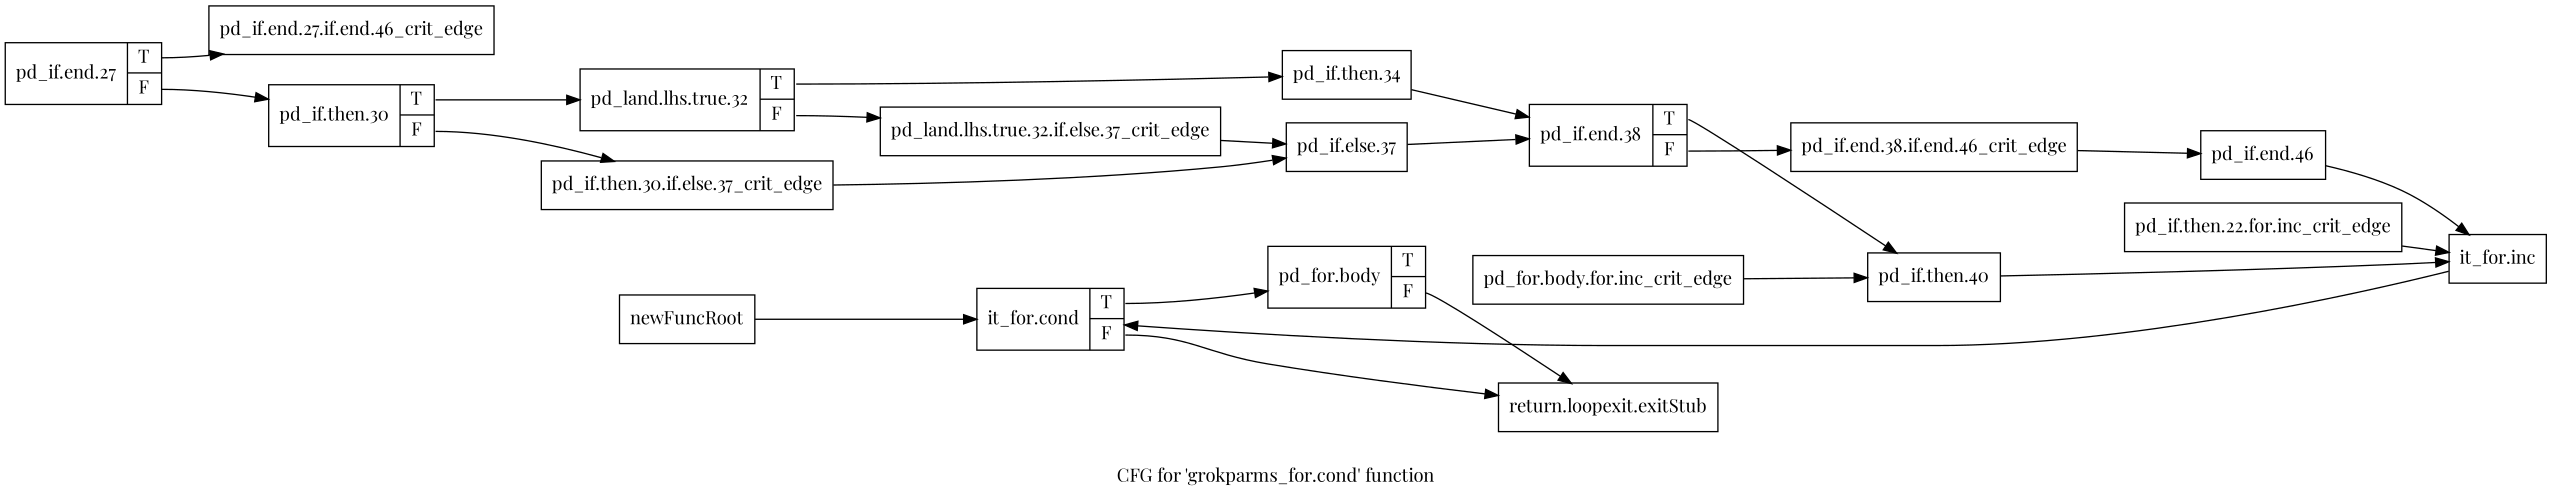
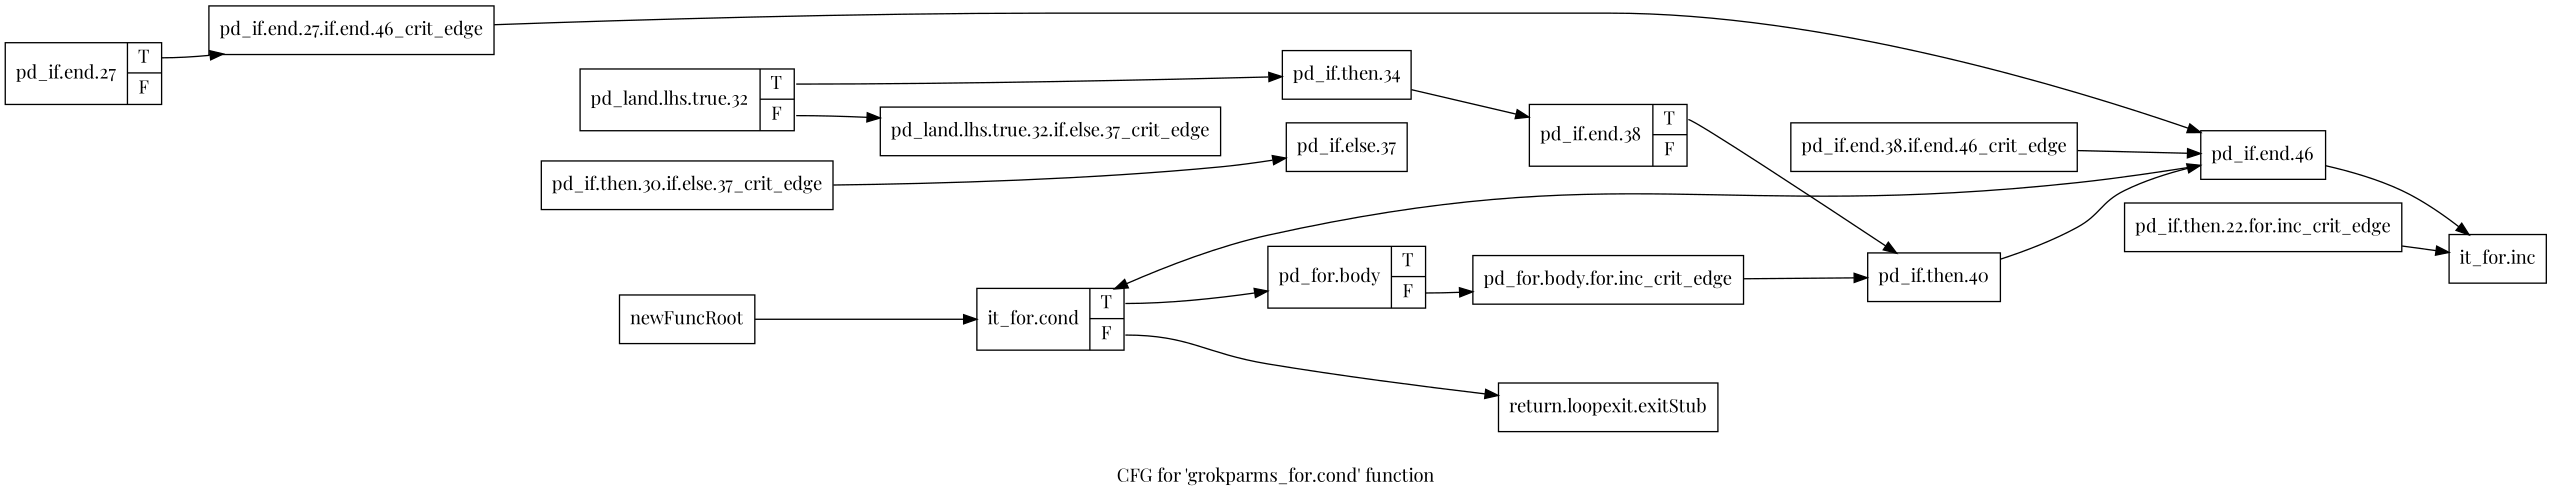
none -> (1348, 13)
(351, 116) -> none
(1247, 142) -> none
(1462, 142) -> none
(1724, 151) -> none
(2218, 270) -> (2095, 214)
(1494, 333) -> (1442, 293)
(1796, 346) -> (1659, 194)
